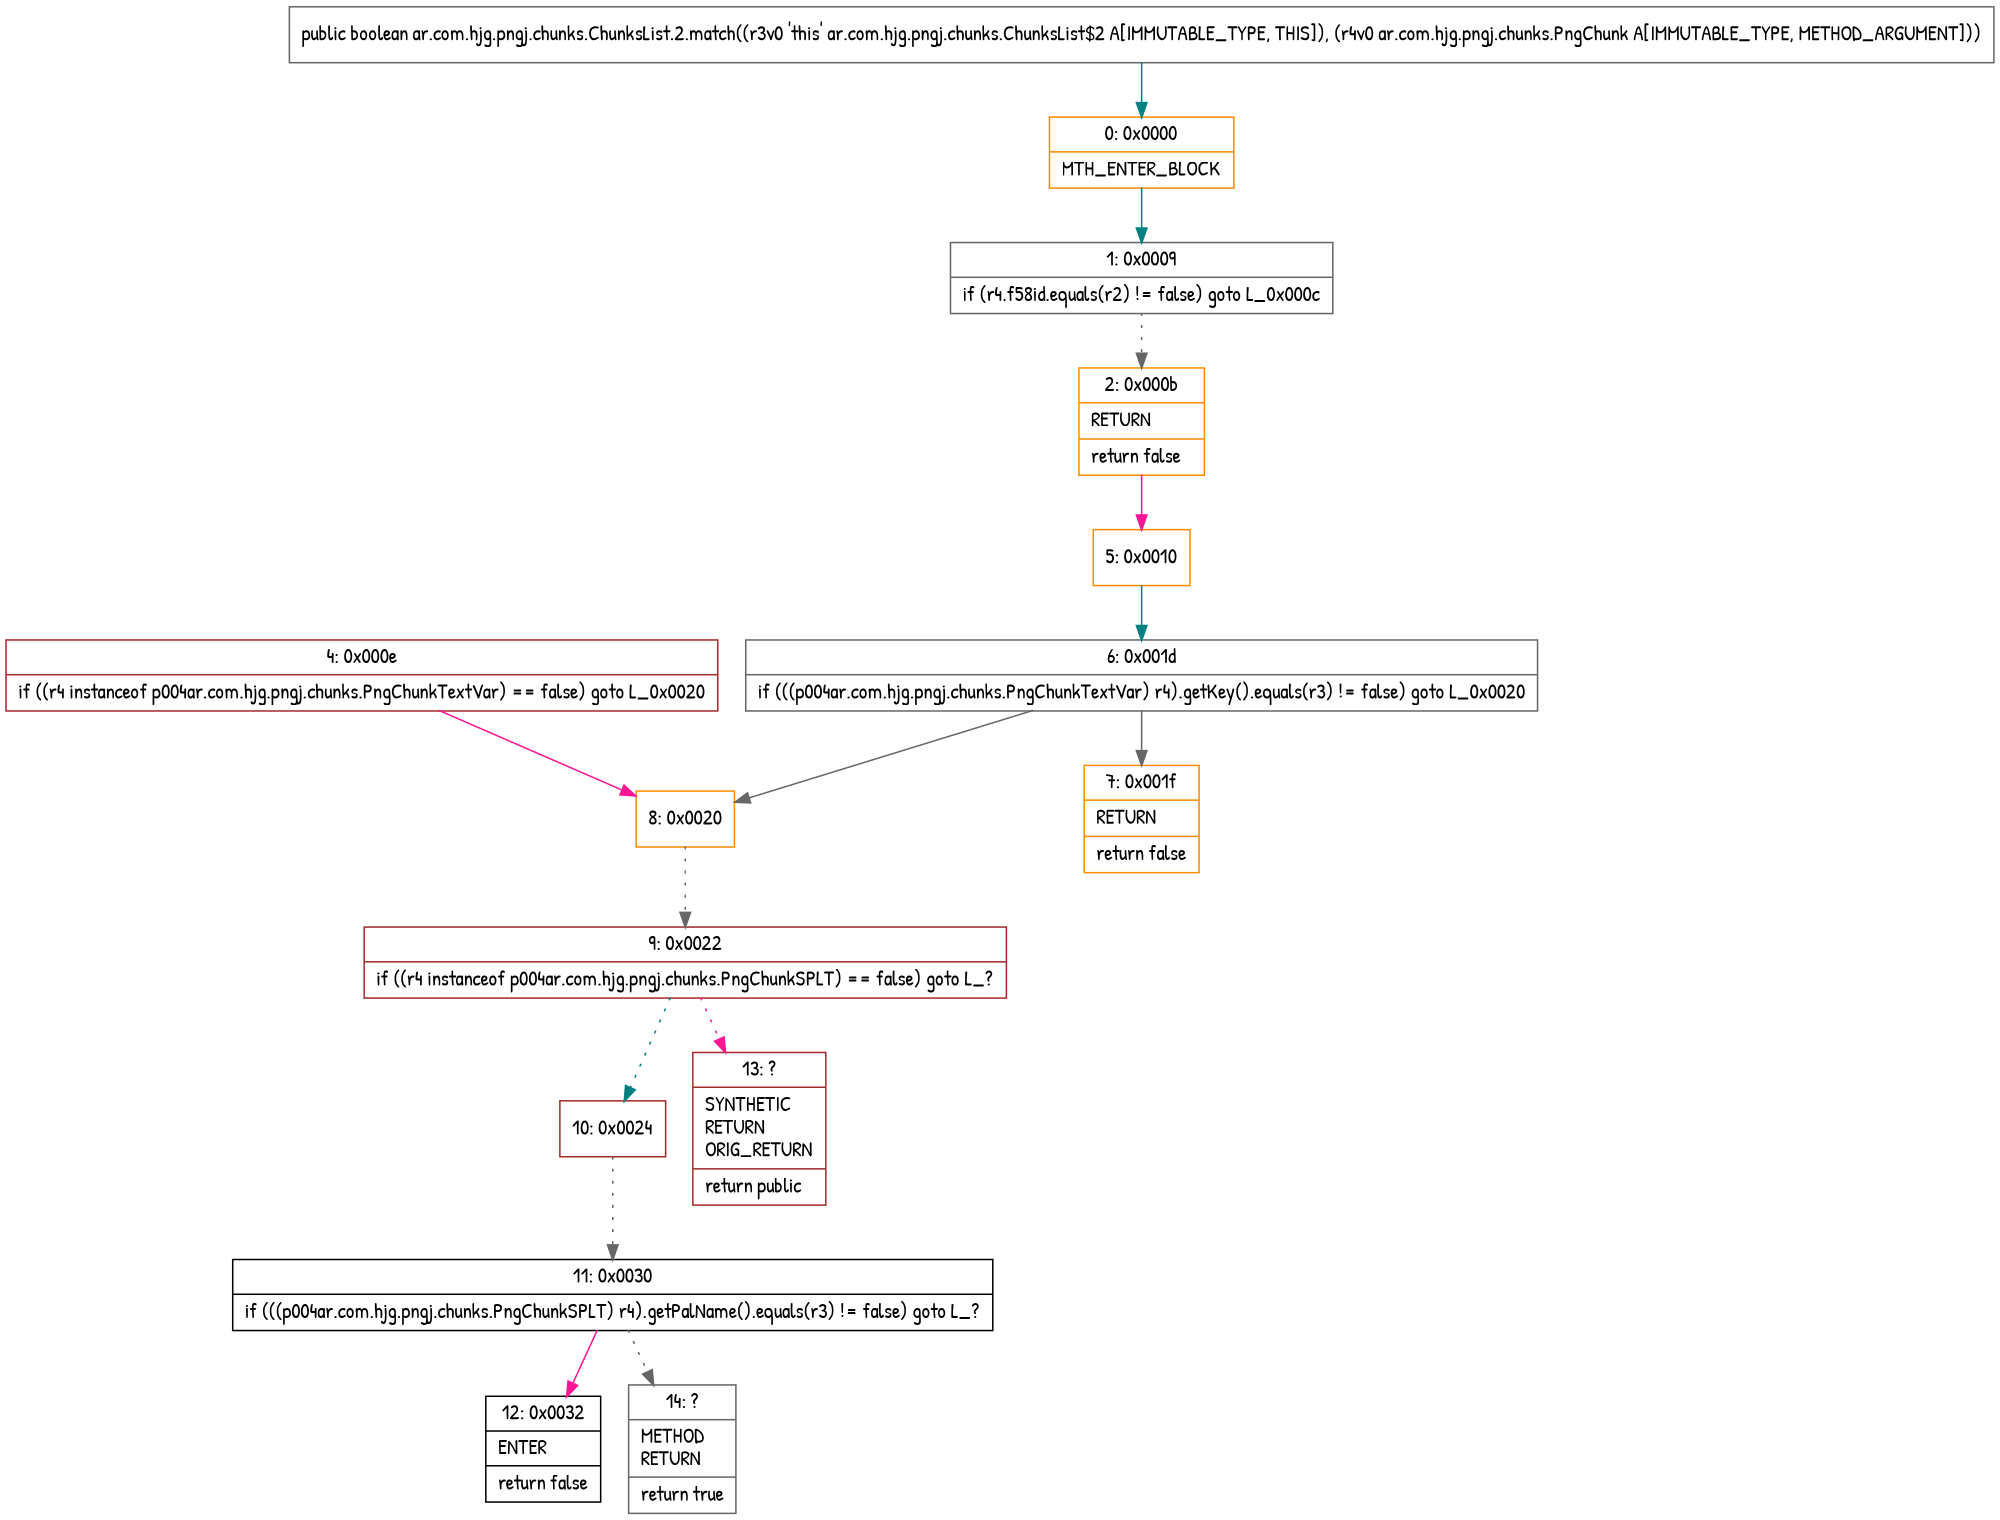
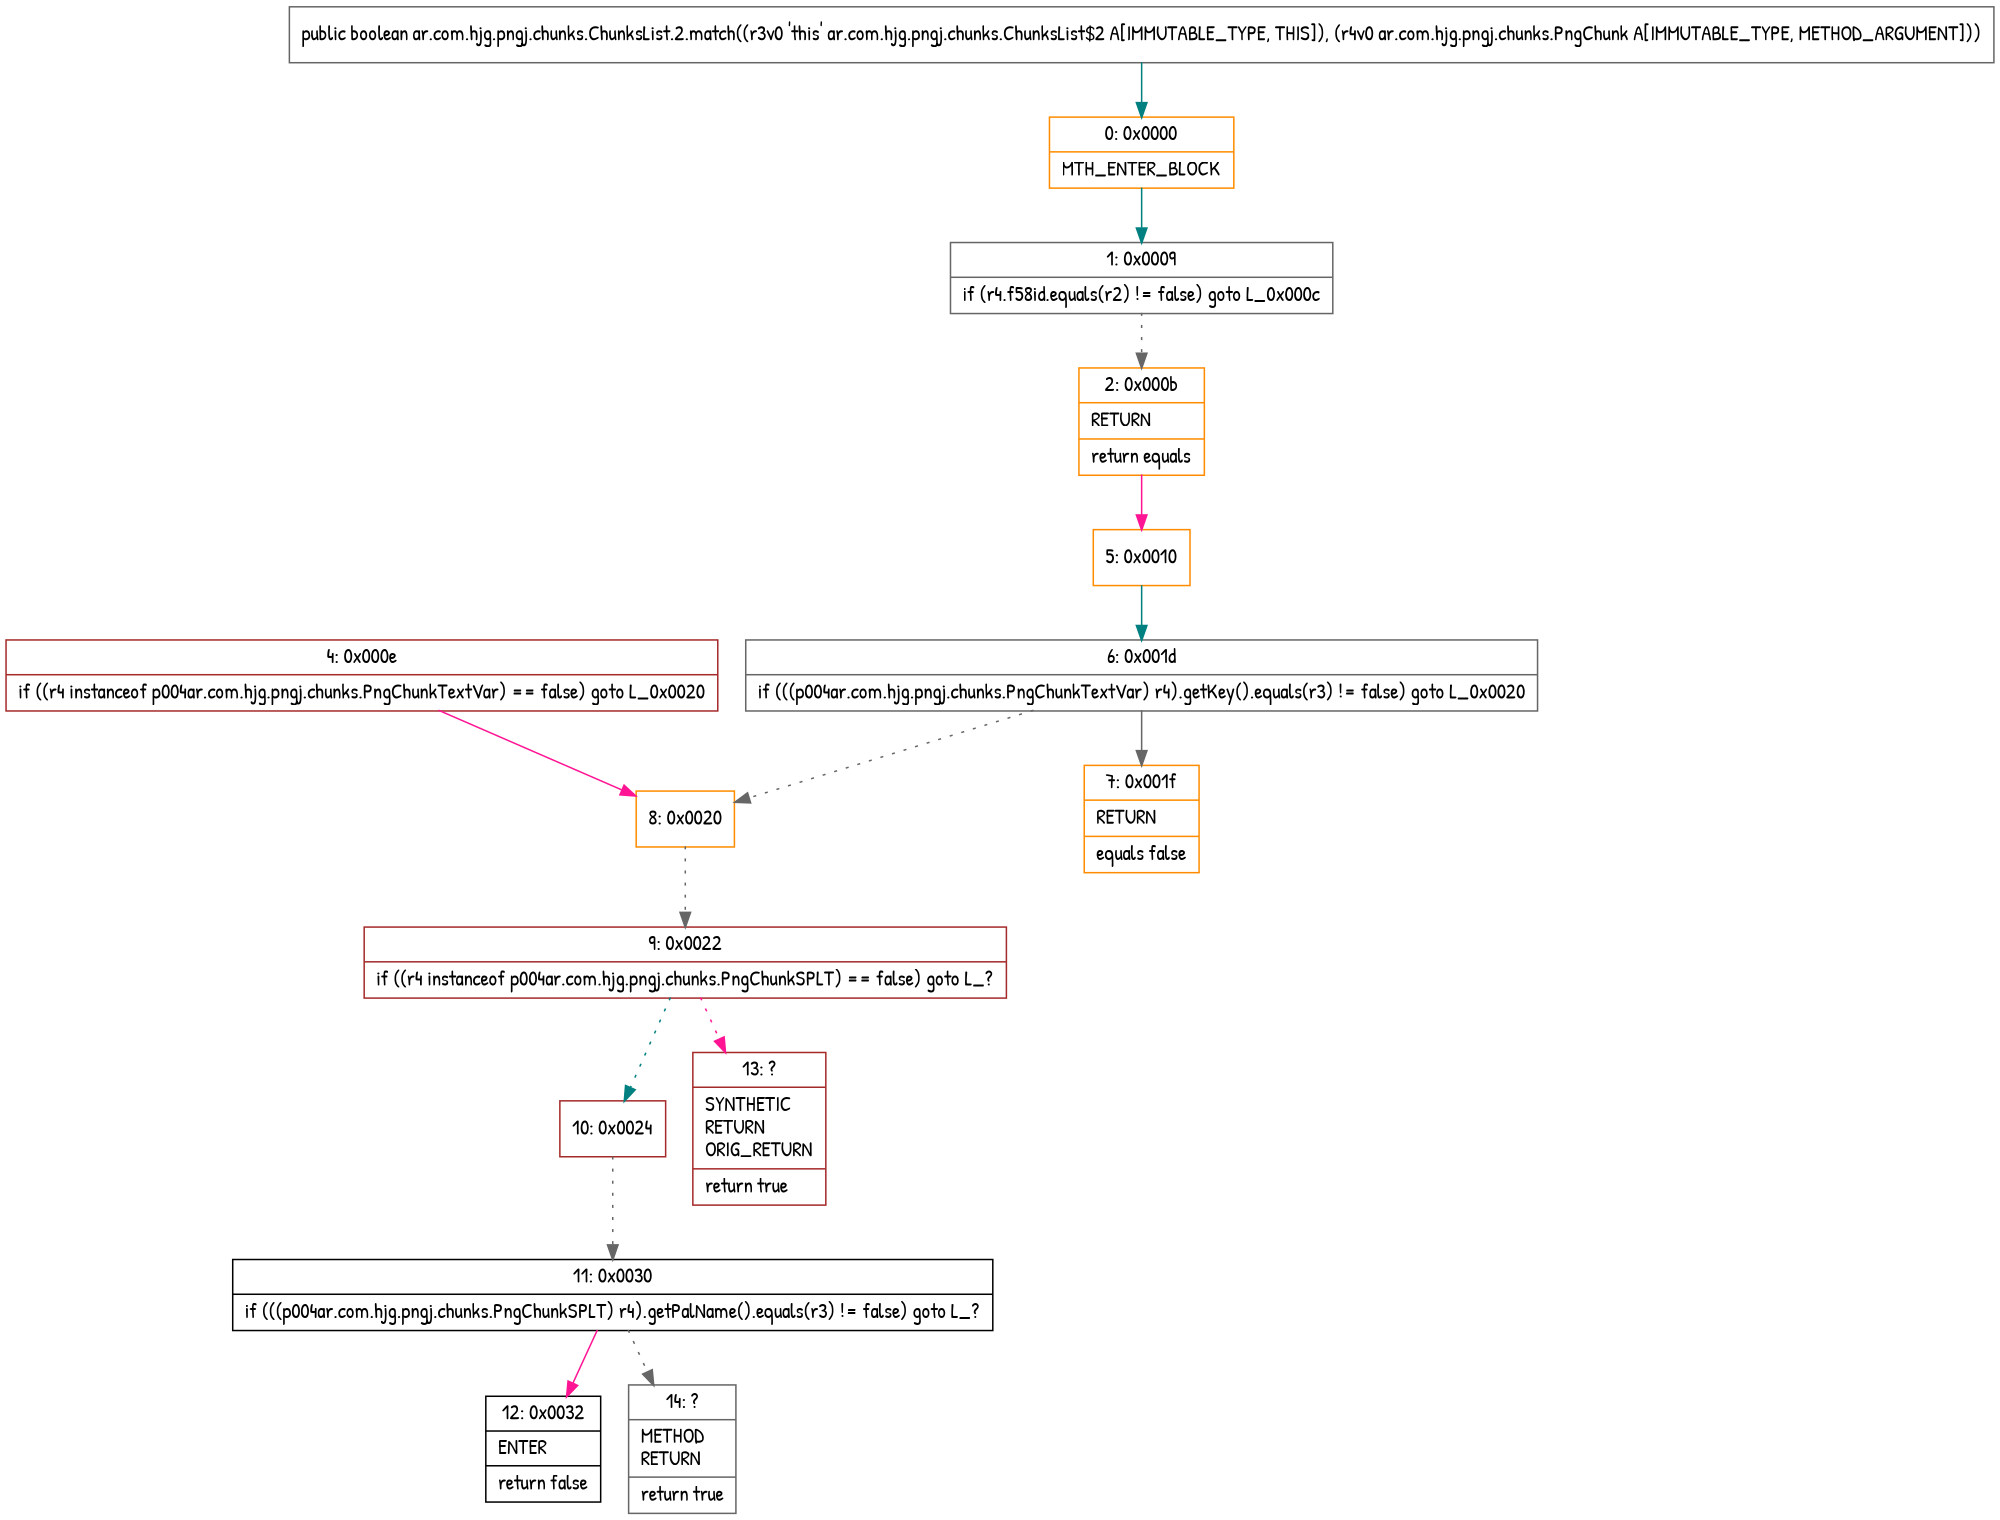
(1136, 456) -> (1142, 456)
(891, 754) -> (891, 754)
(1142, 854) -> (1142, 854)
(753, 1186) -> (746, 1186)
